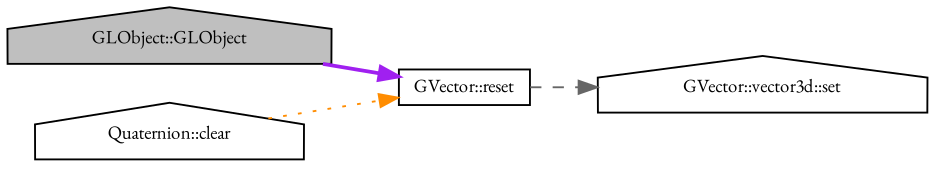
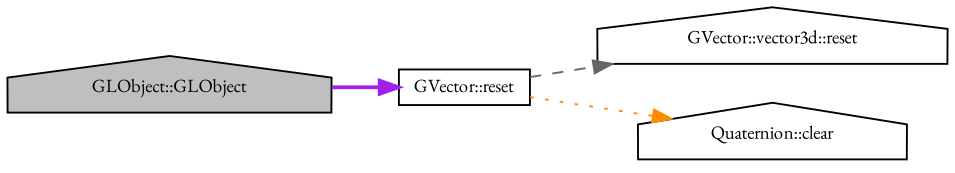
(763, 87) -> (772, 39)
(324, 110) -> (591, 106)
